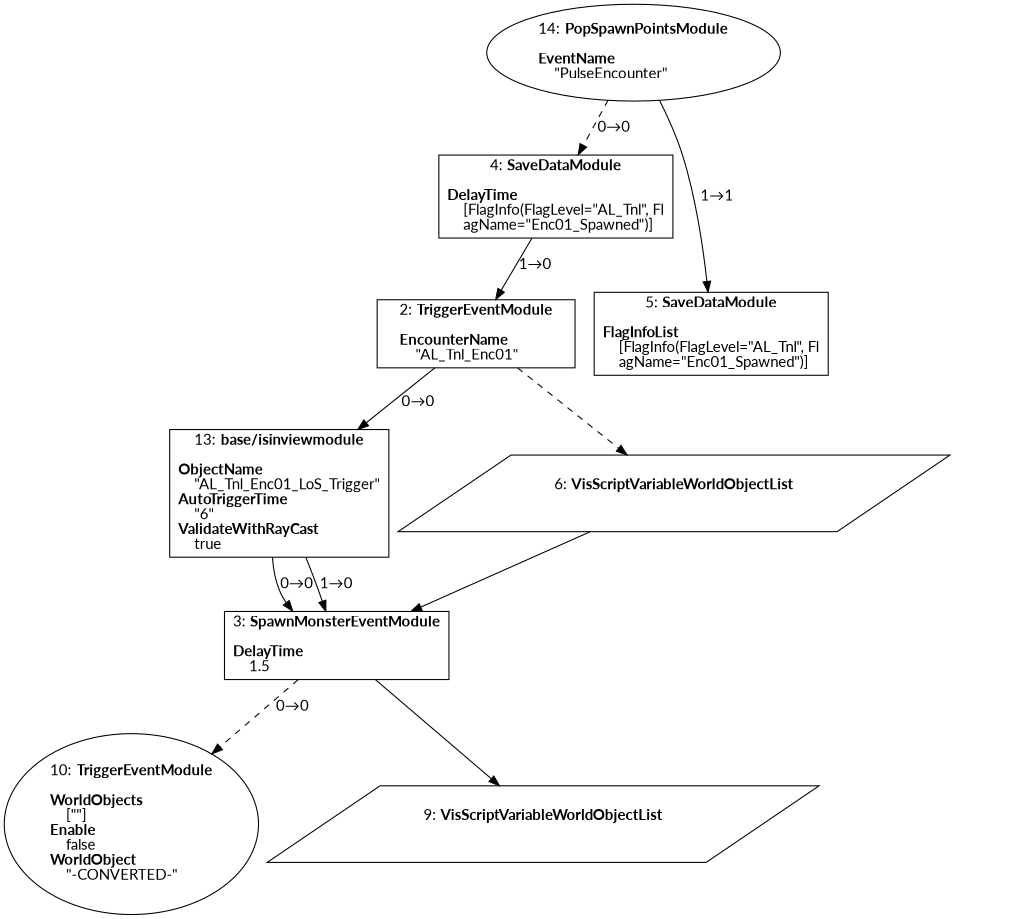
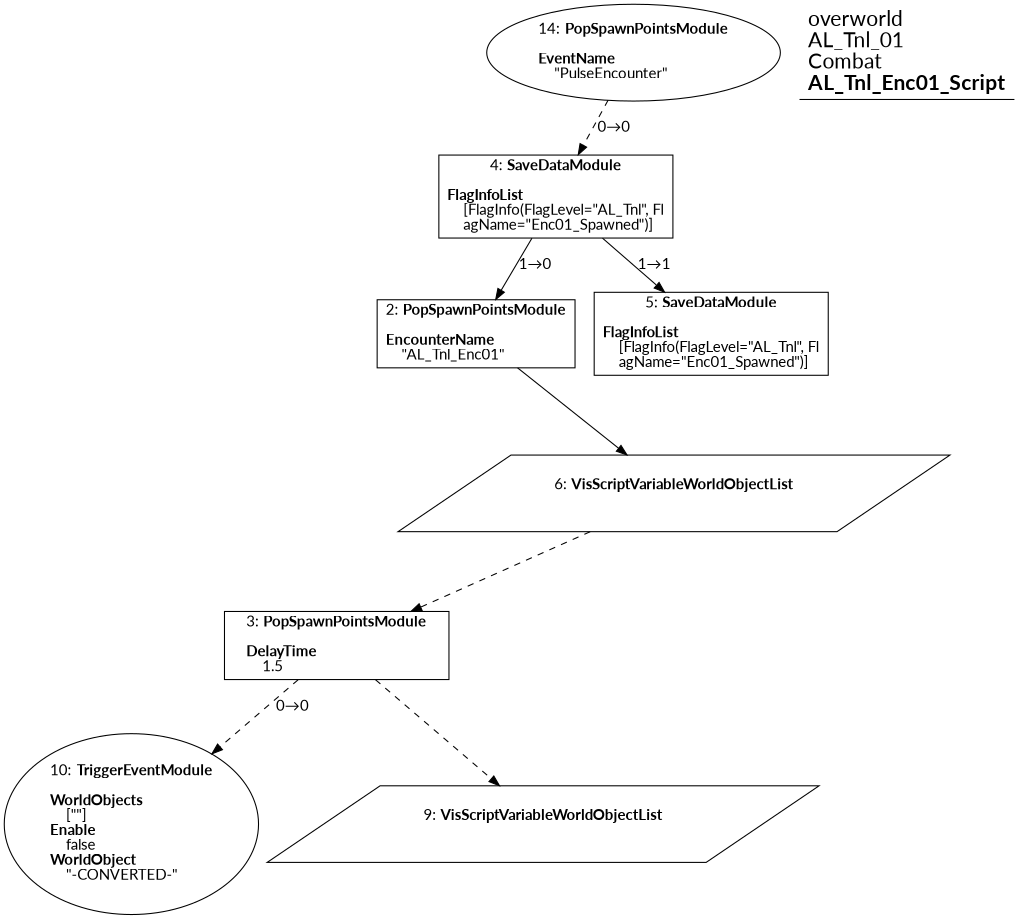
none -> (907, 53)
(692, 189) -> (629, 262)
(483, 195) -> (486, 195)
(485, 310) -> (485, 310)
(568, 408) -> (568, 408)
(279, 493) -> none
(505, 569) -> (505, 569)
(345, 622) -> (345, 622)
(433, 729) -> (433, 729)
